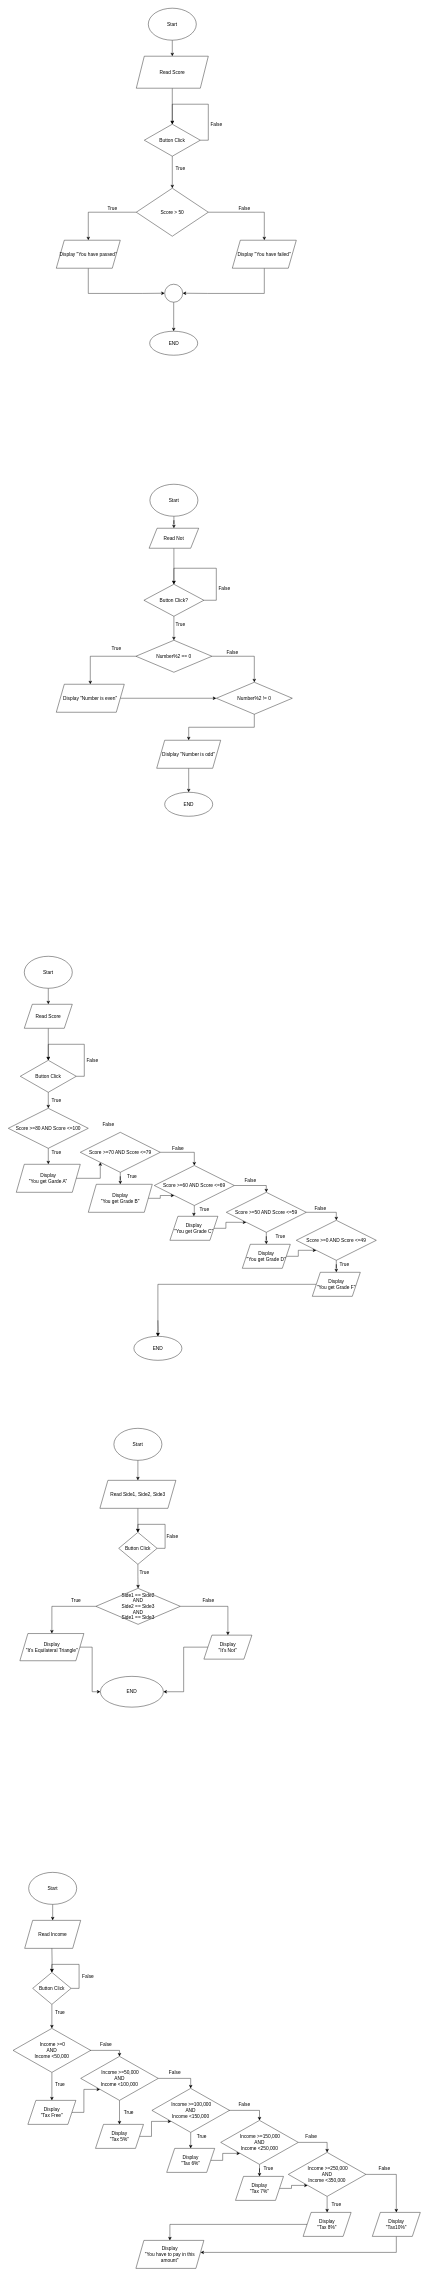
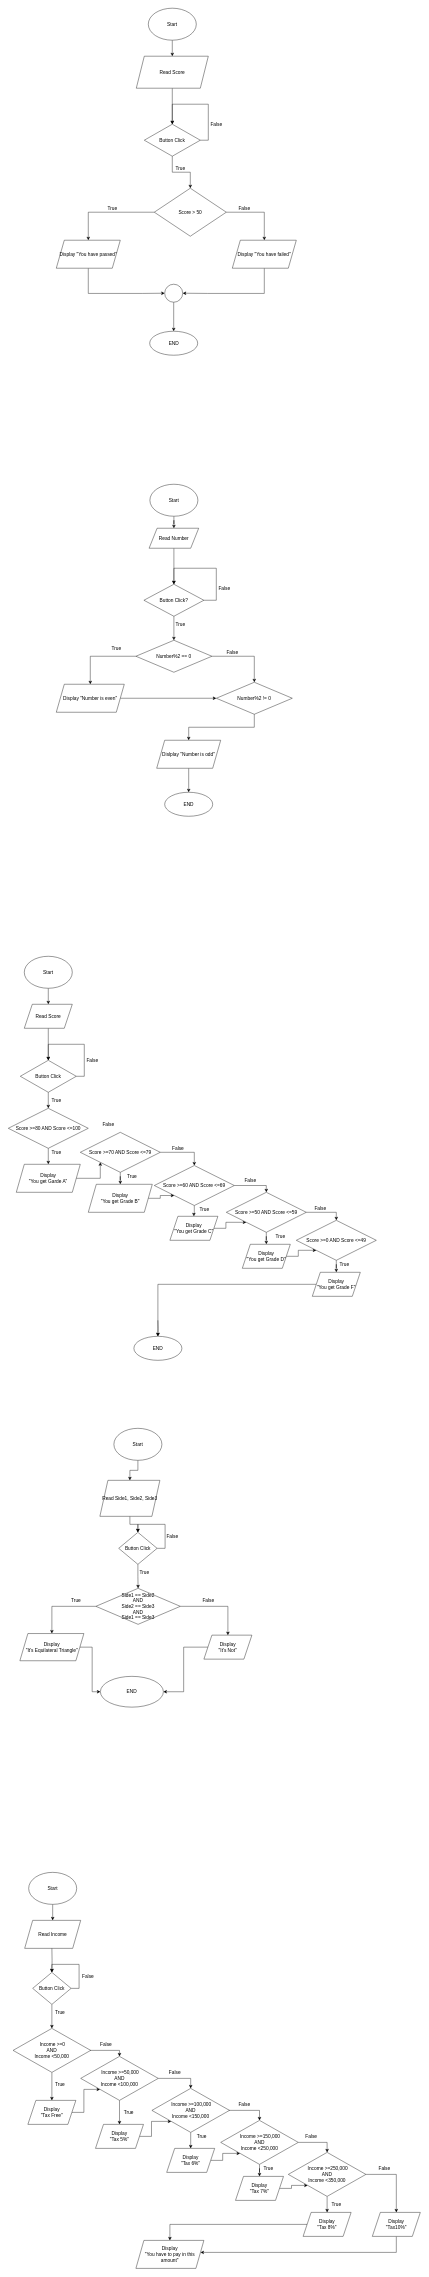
(172, 212) -> (190, 212)
(174, 538) -> (174, 538)
(138, 1494) -> (130, 1498)
